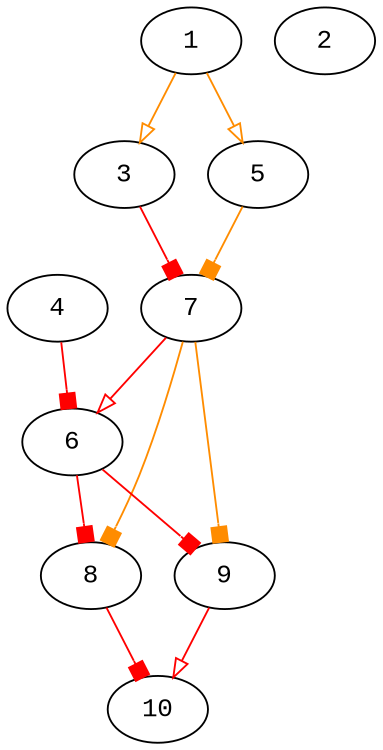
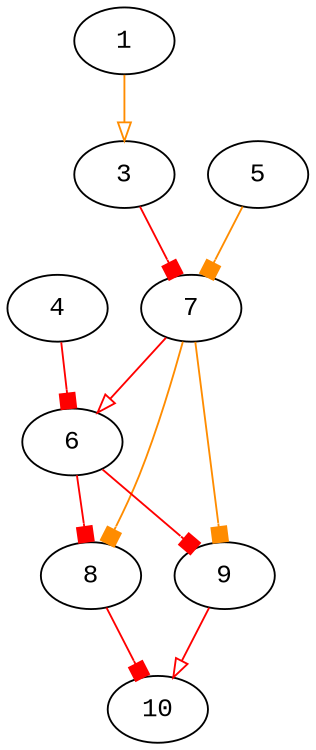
(325, 41) -> none
(220, 99) -> none
